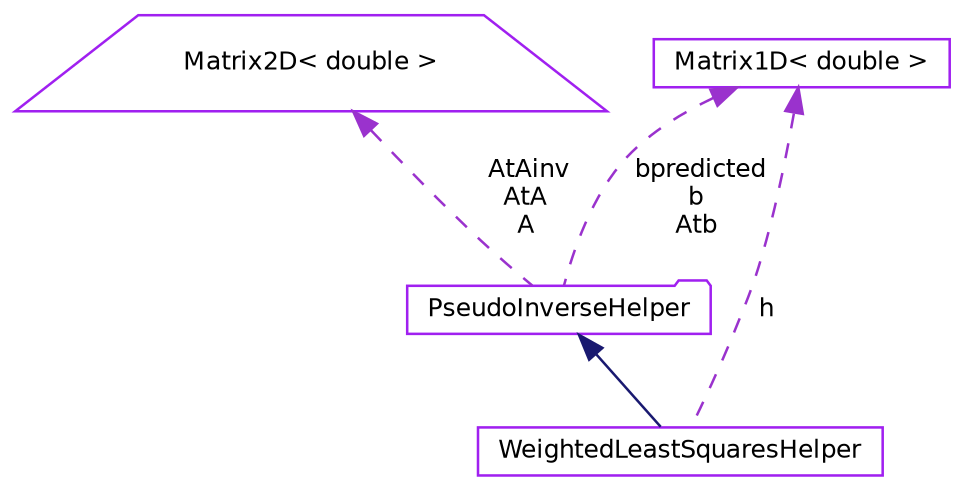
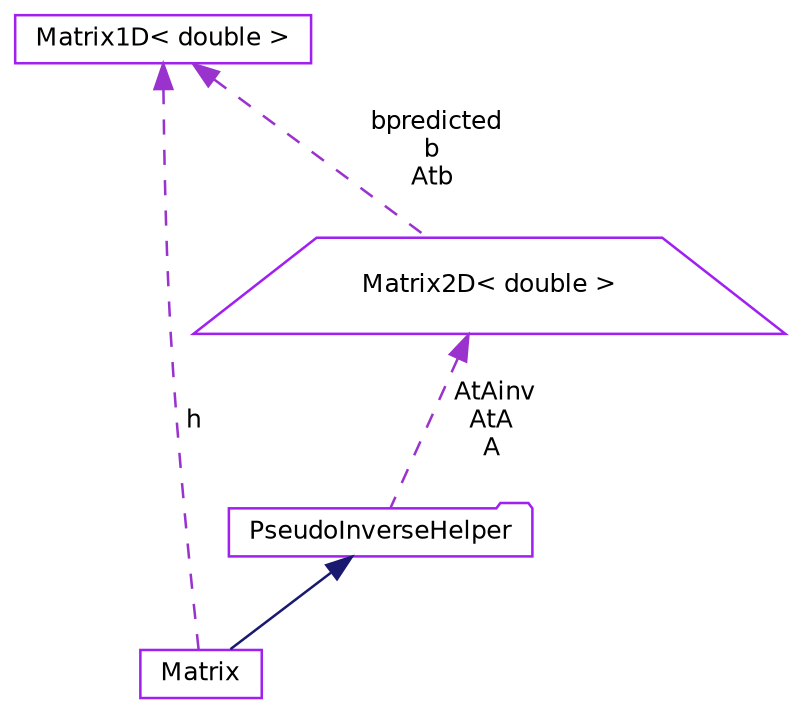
(615, 172) -> (321, 158)
(680, 451) -> (201, 674)
